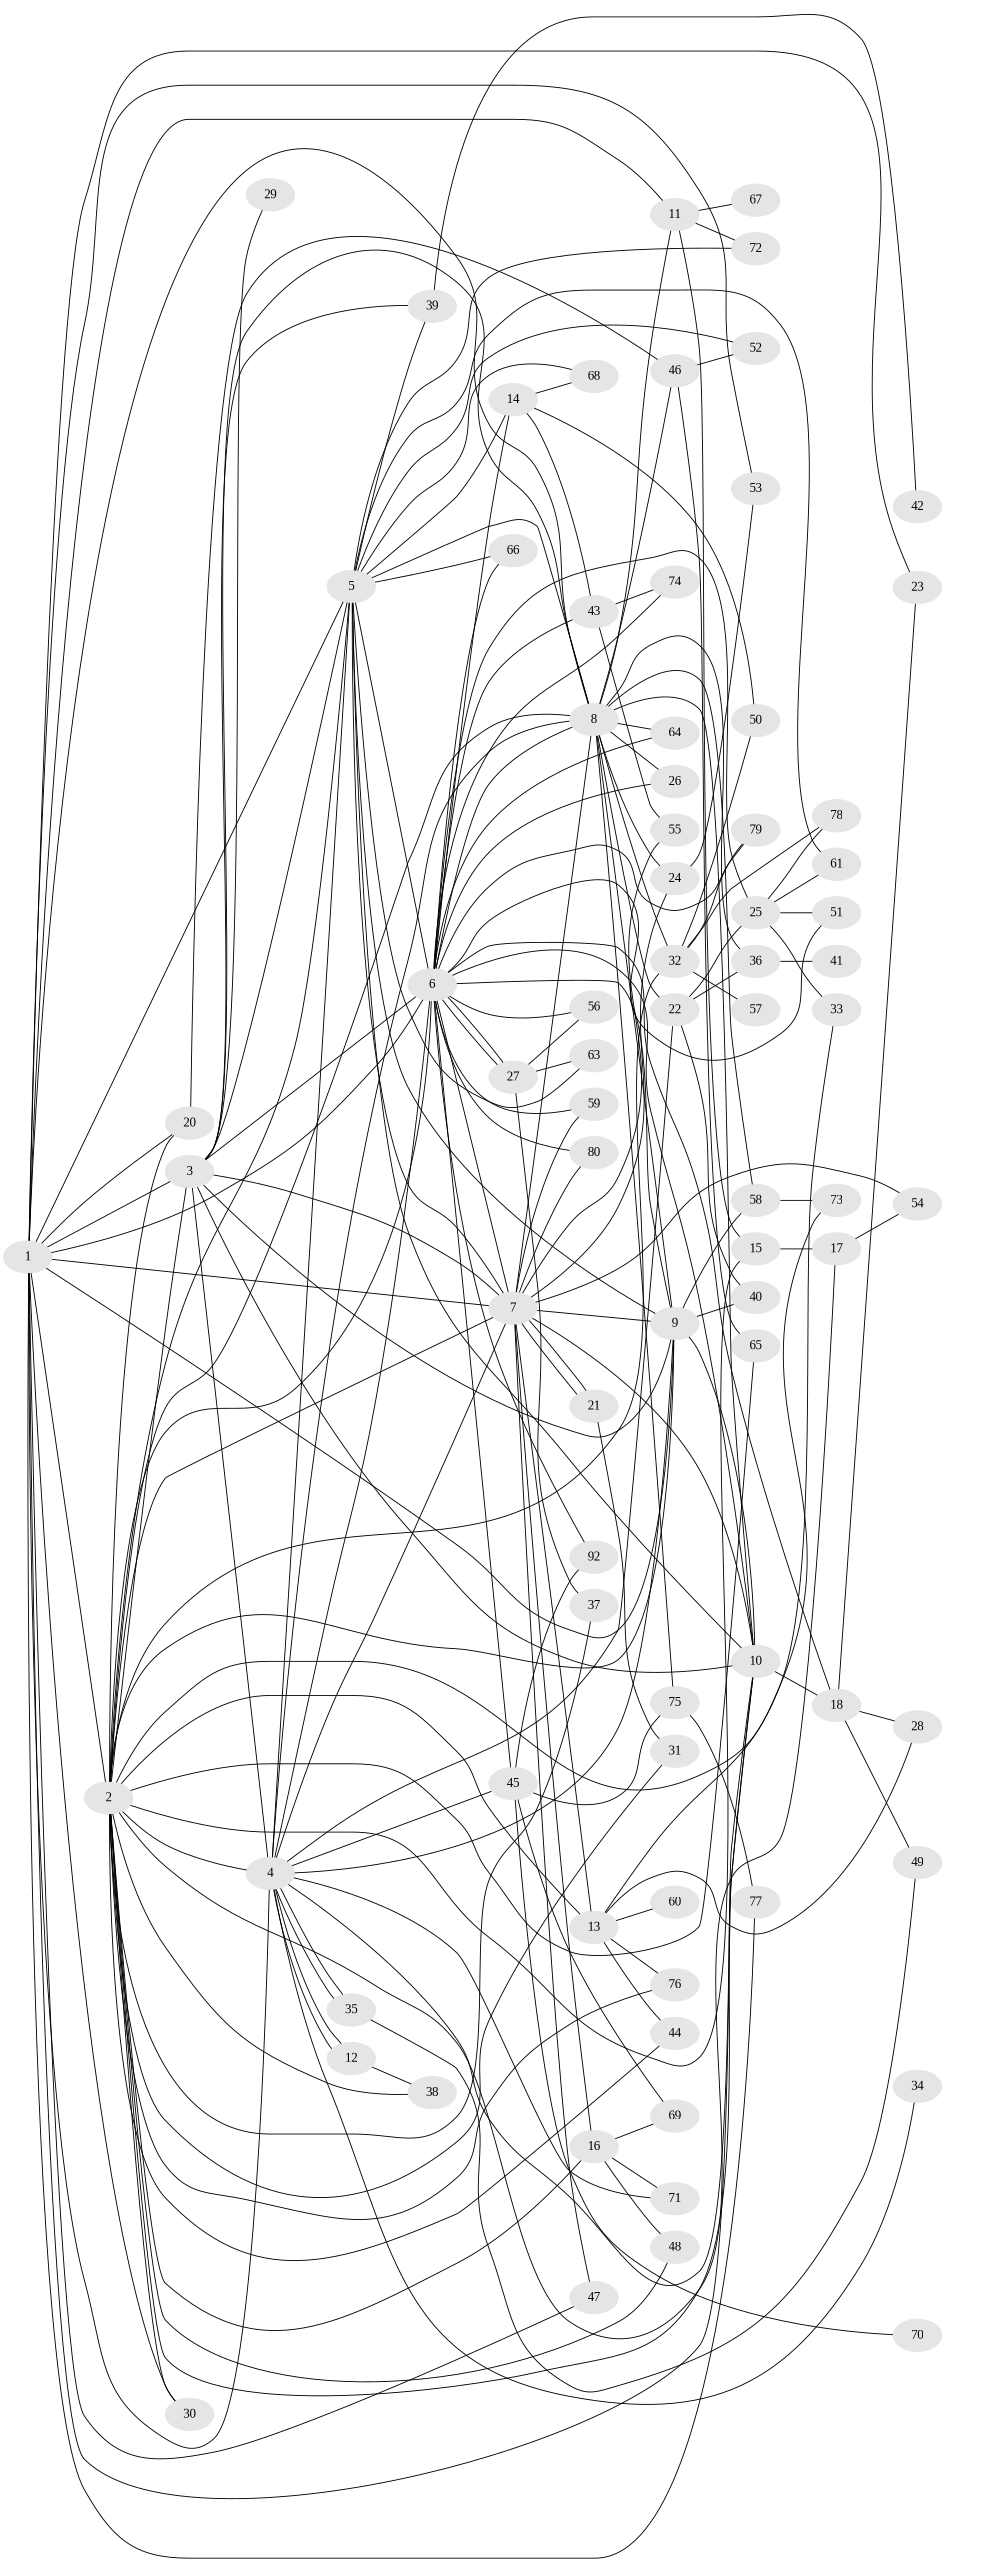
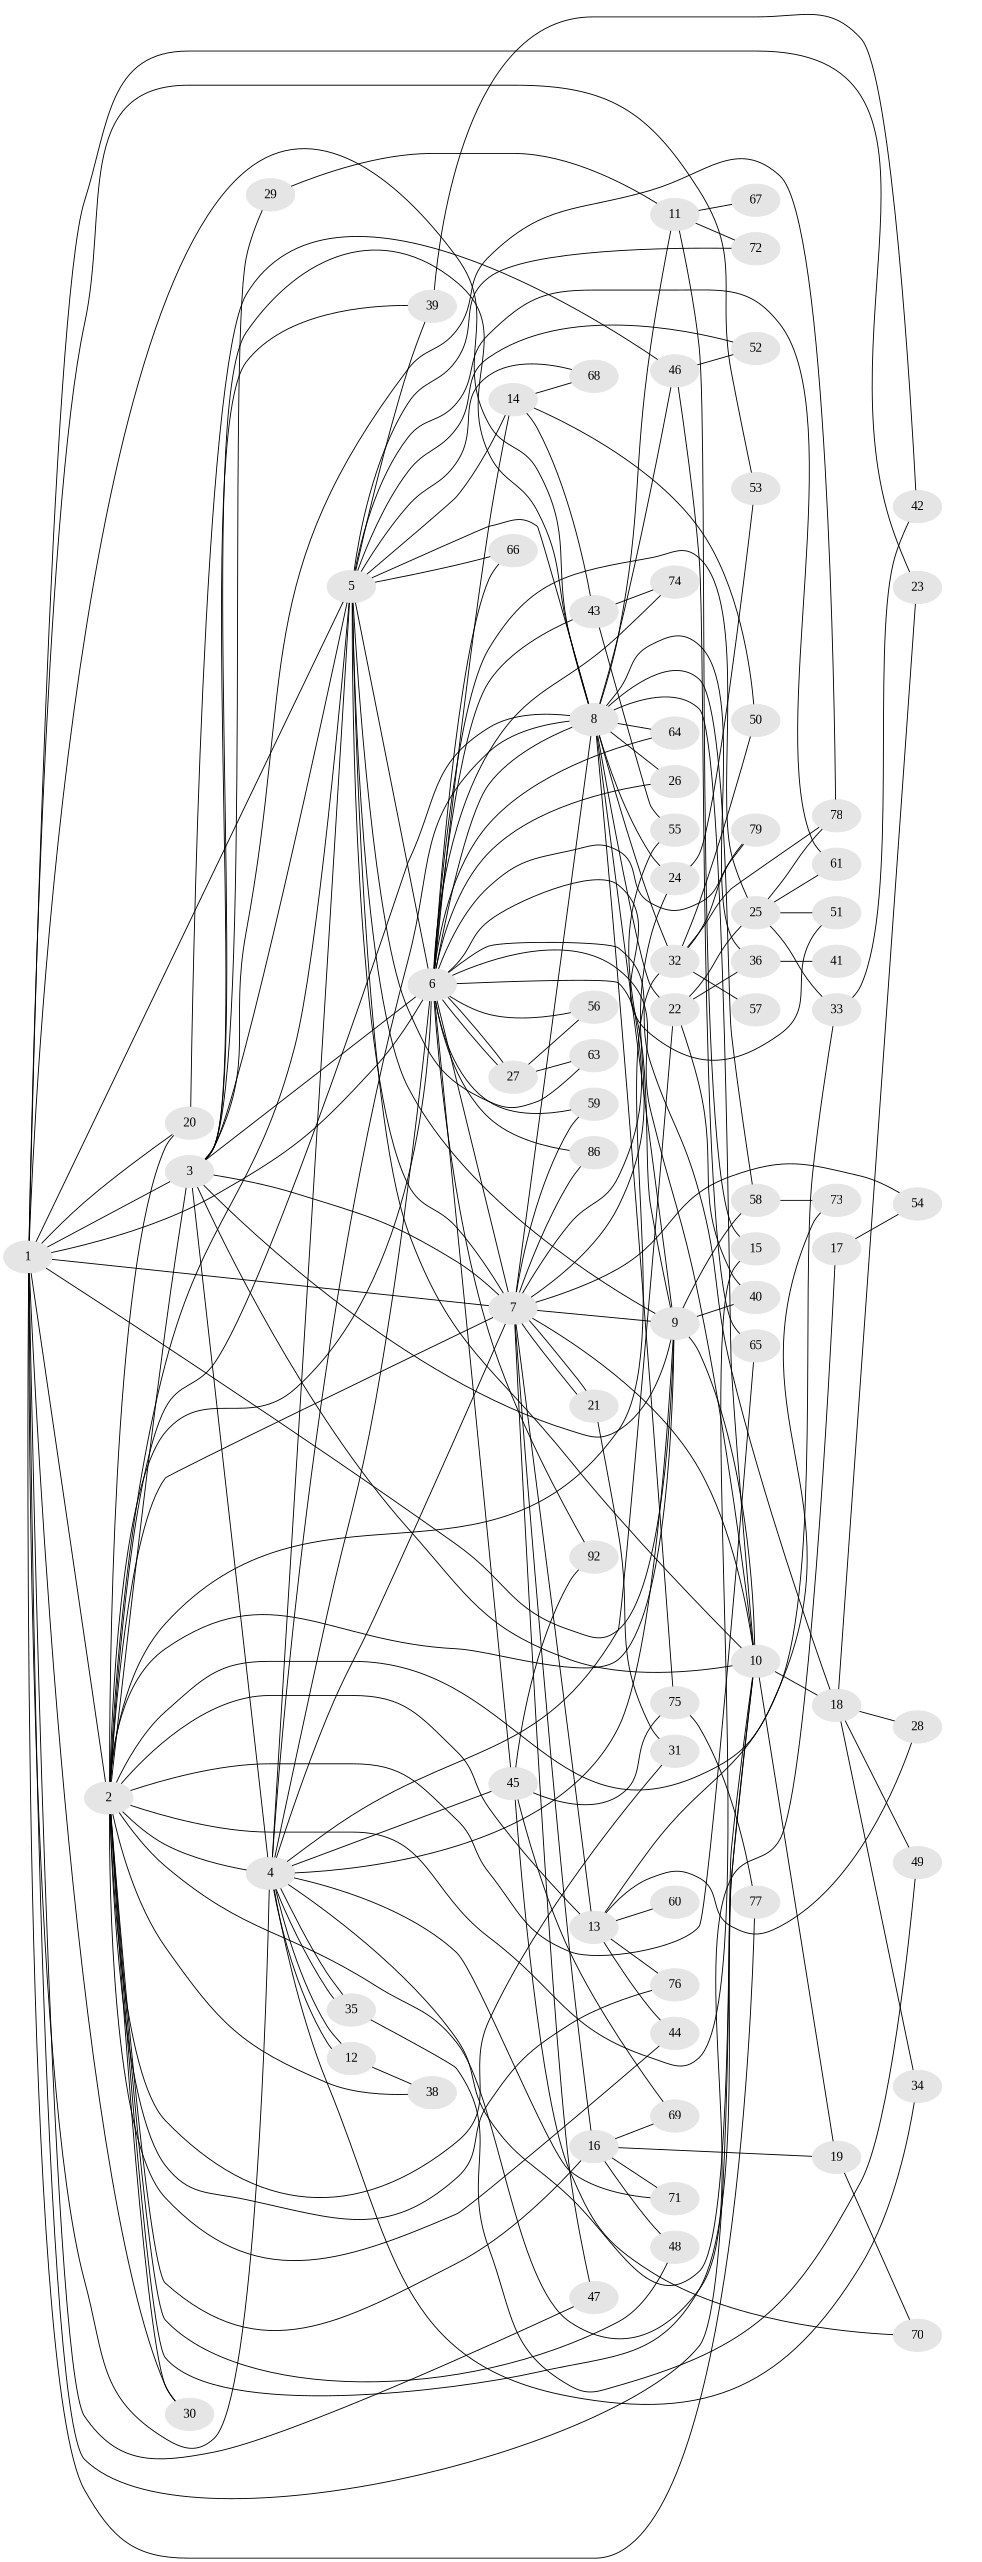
none -> (515, 235)
(90, 420) -> (477, 153)
none -> (883, 760)
(594, 1153) -> (594, 1153)
(796, 1249) -> none
(594, 1606) -> none
none -> (877, 1896)
none -> (837, 2157)
